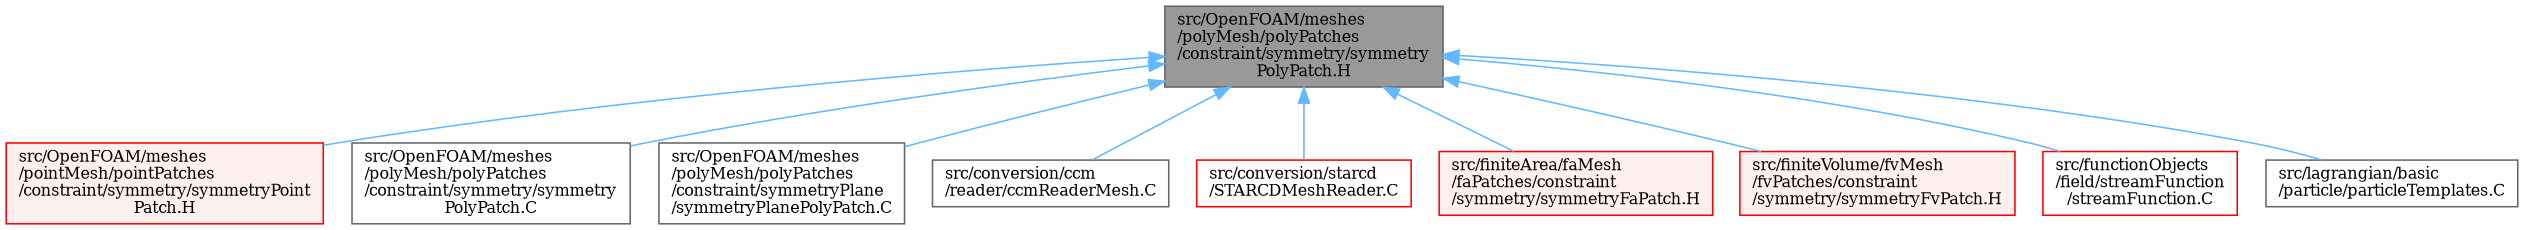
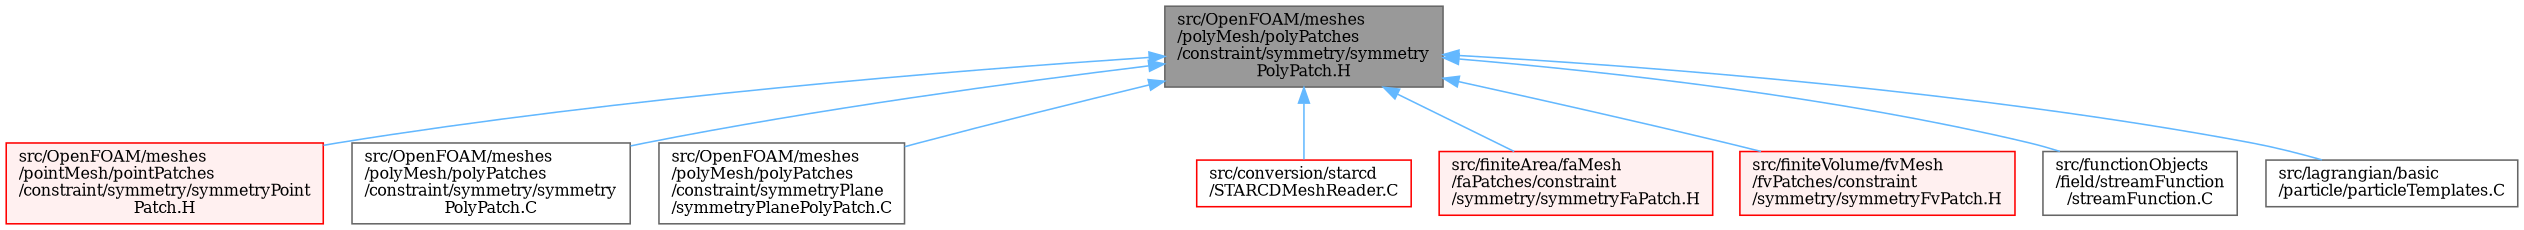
(1051, 183) -> none
(2140, 183) -> (2140, 183)
